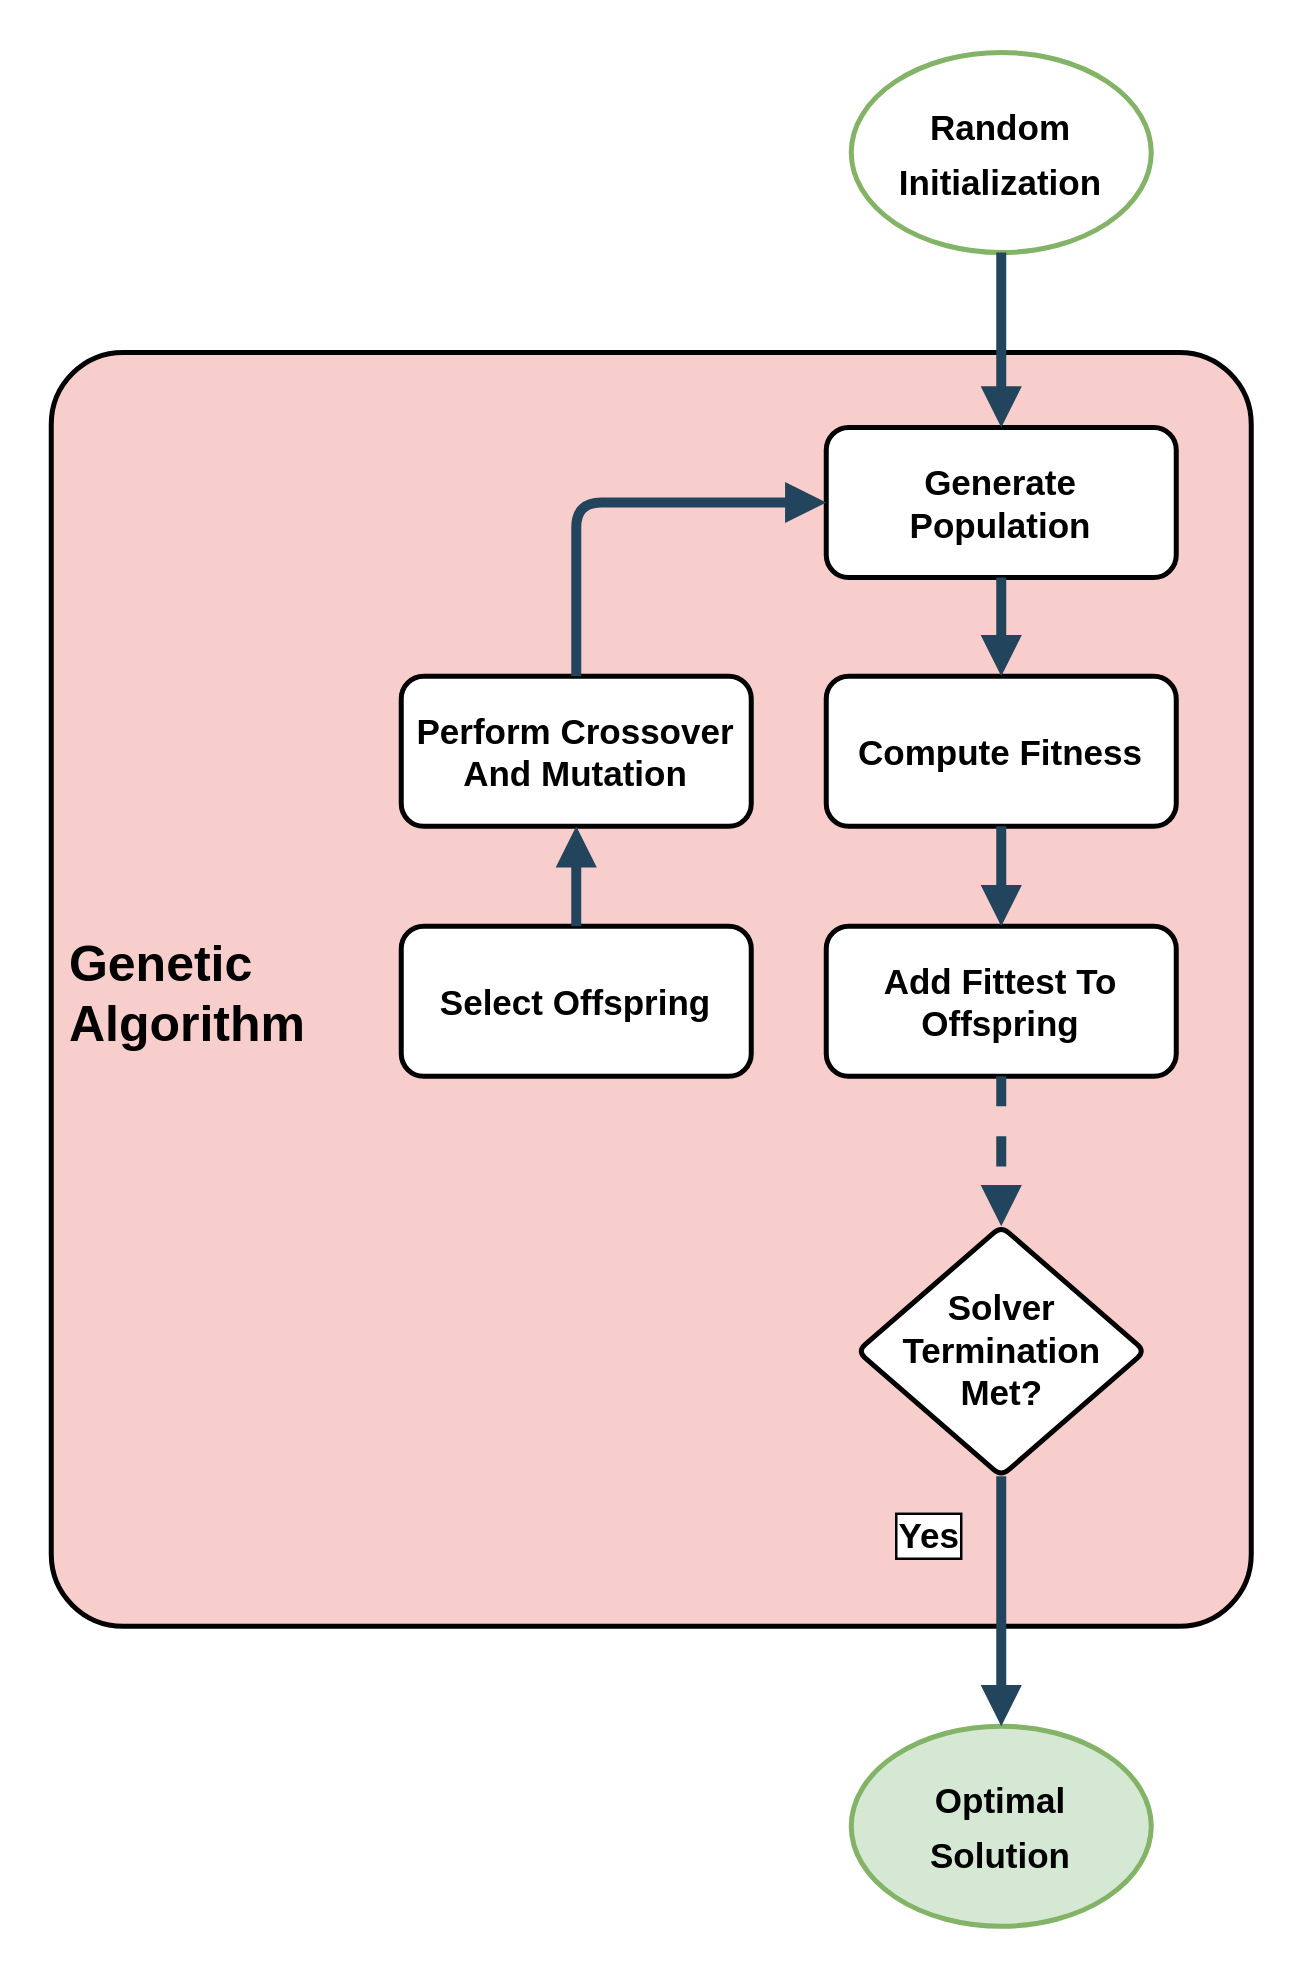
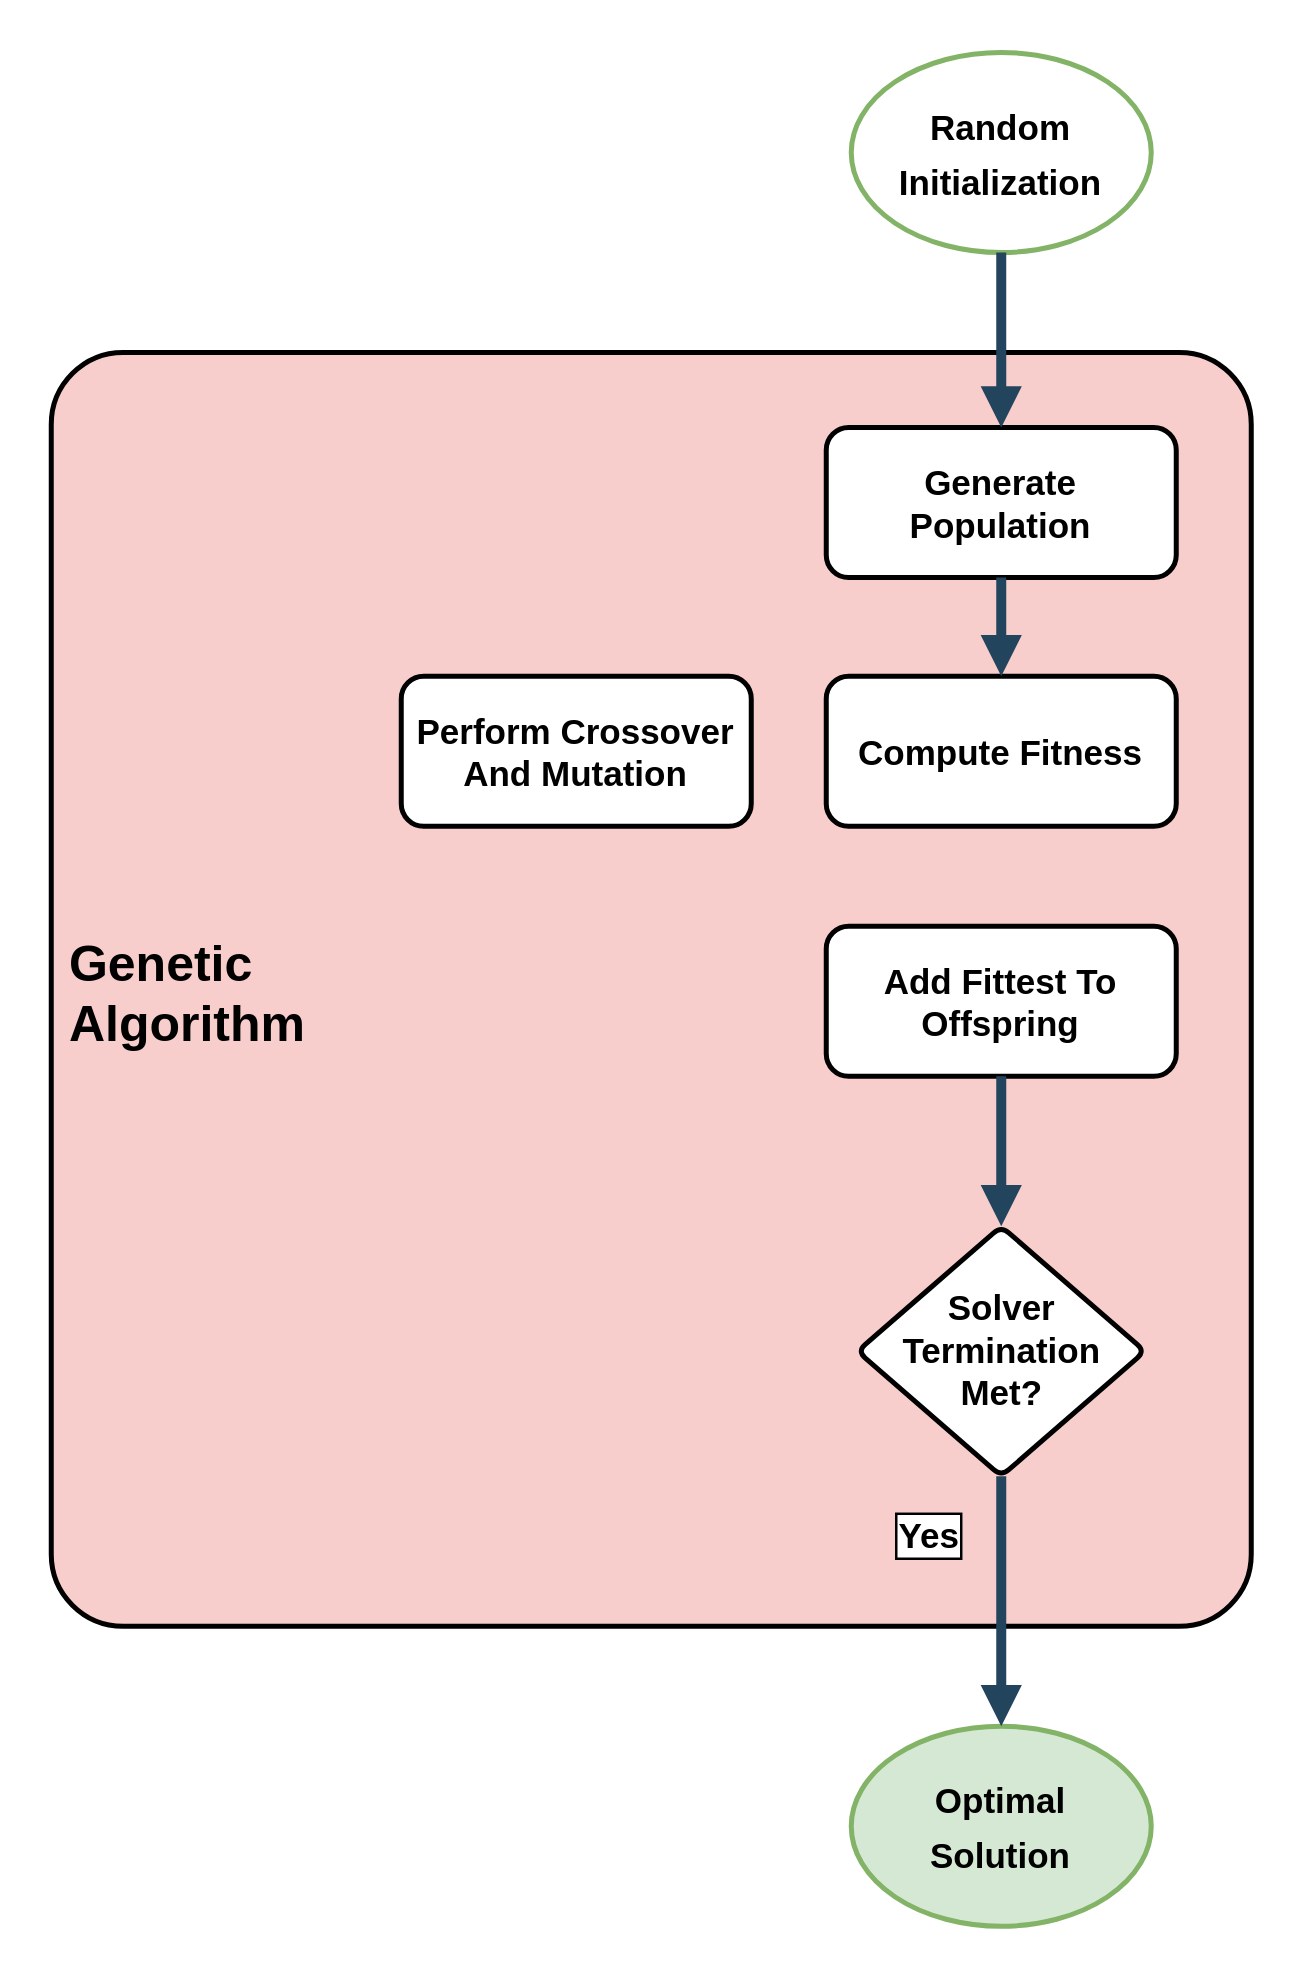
(604, 503) -> none
(1001, 856) -> none
(576, 896) -> none
(576, 1001) -> none
(1001, 1120) -> (1001, 1120)
